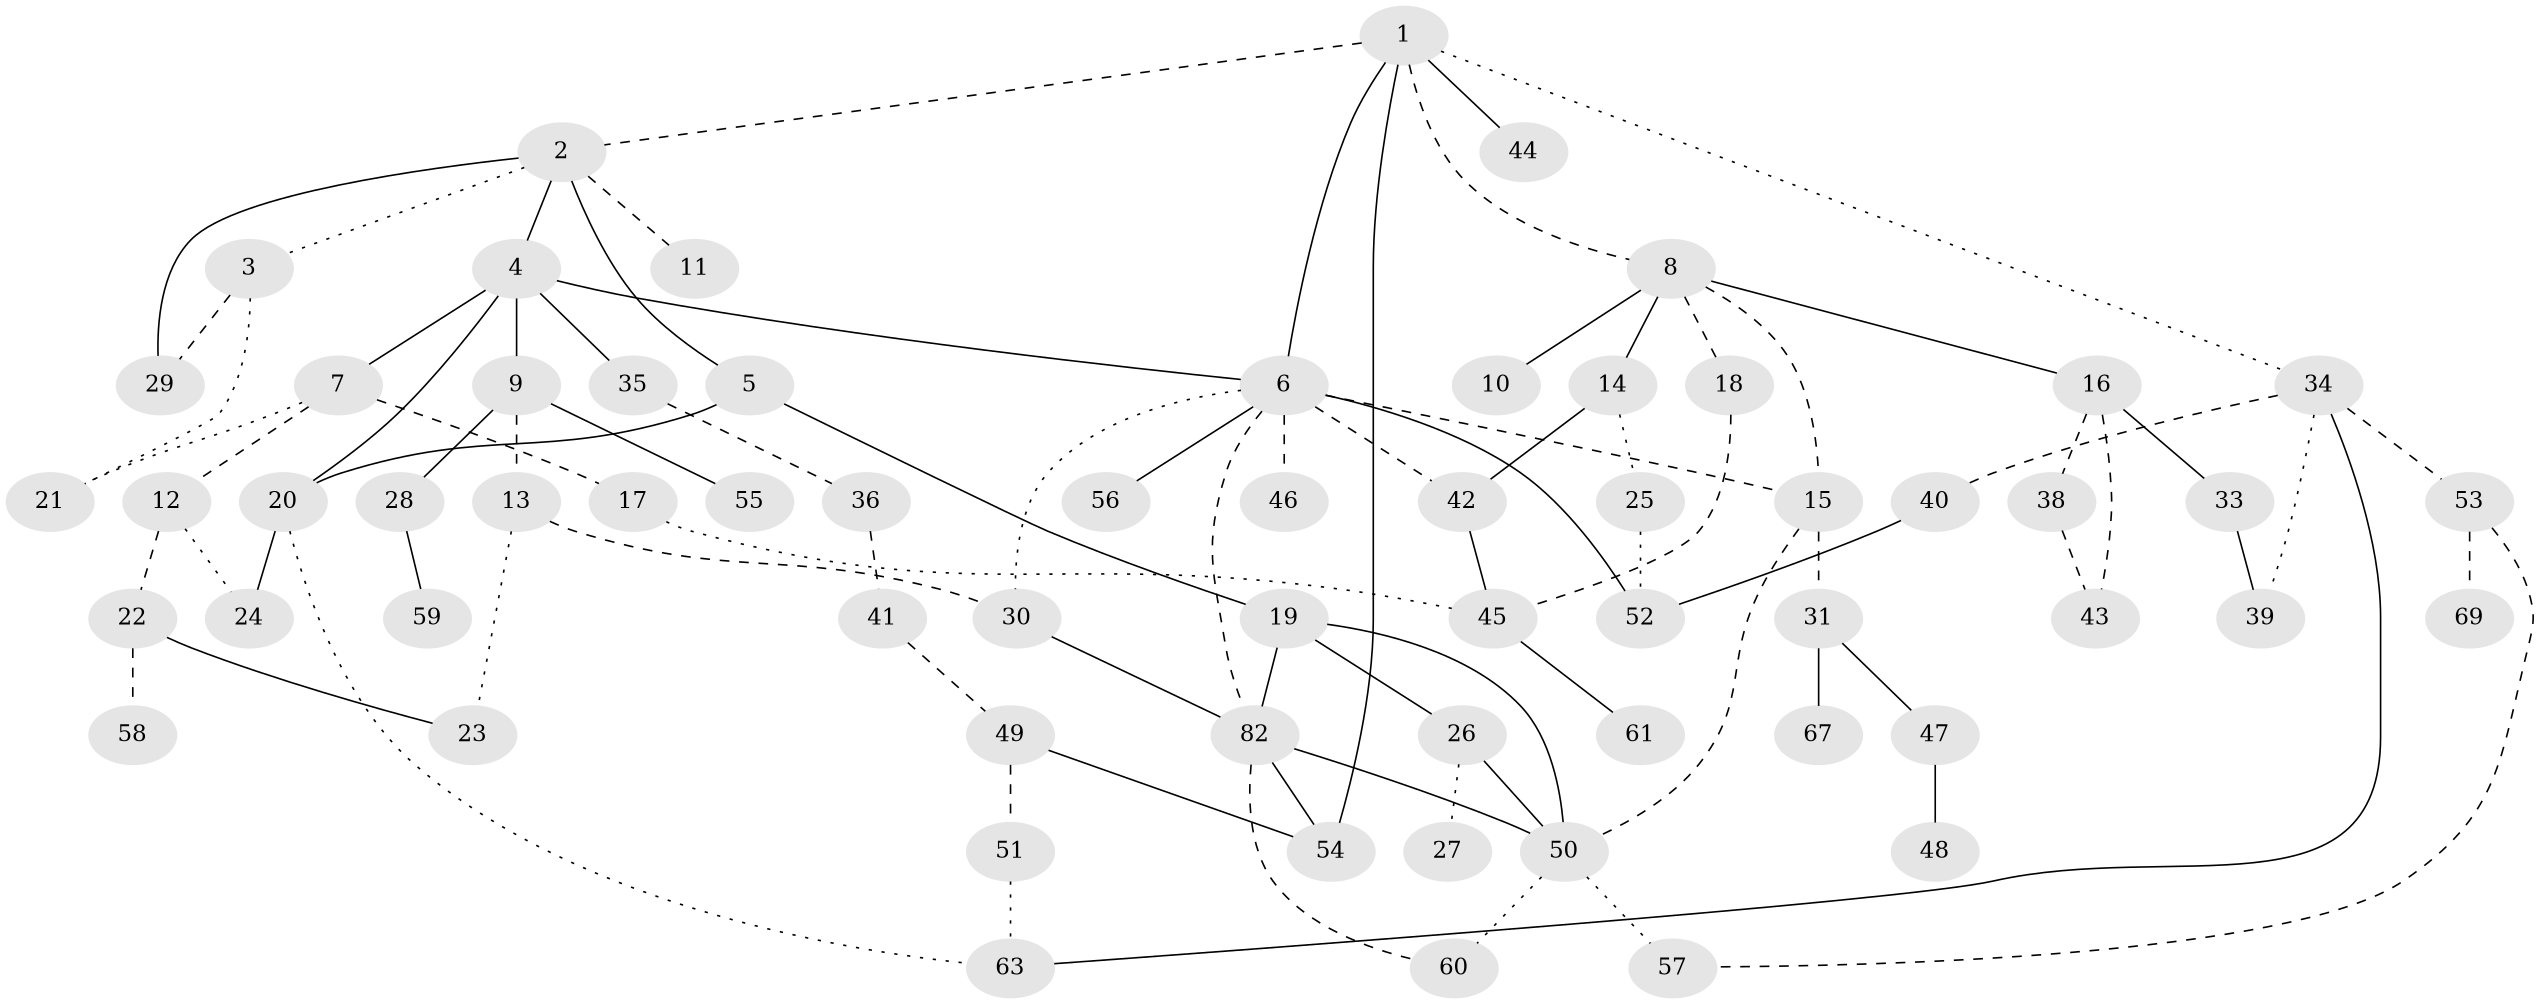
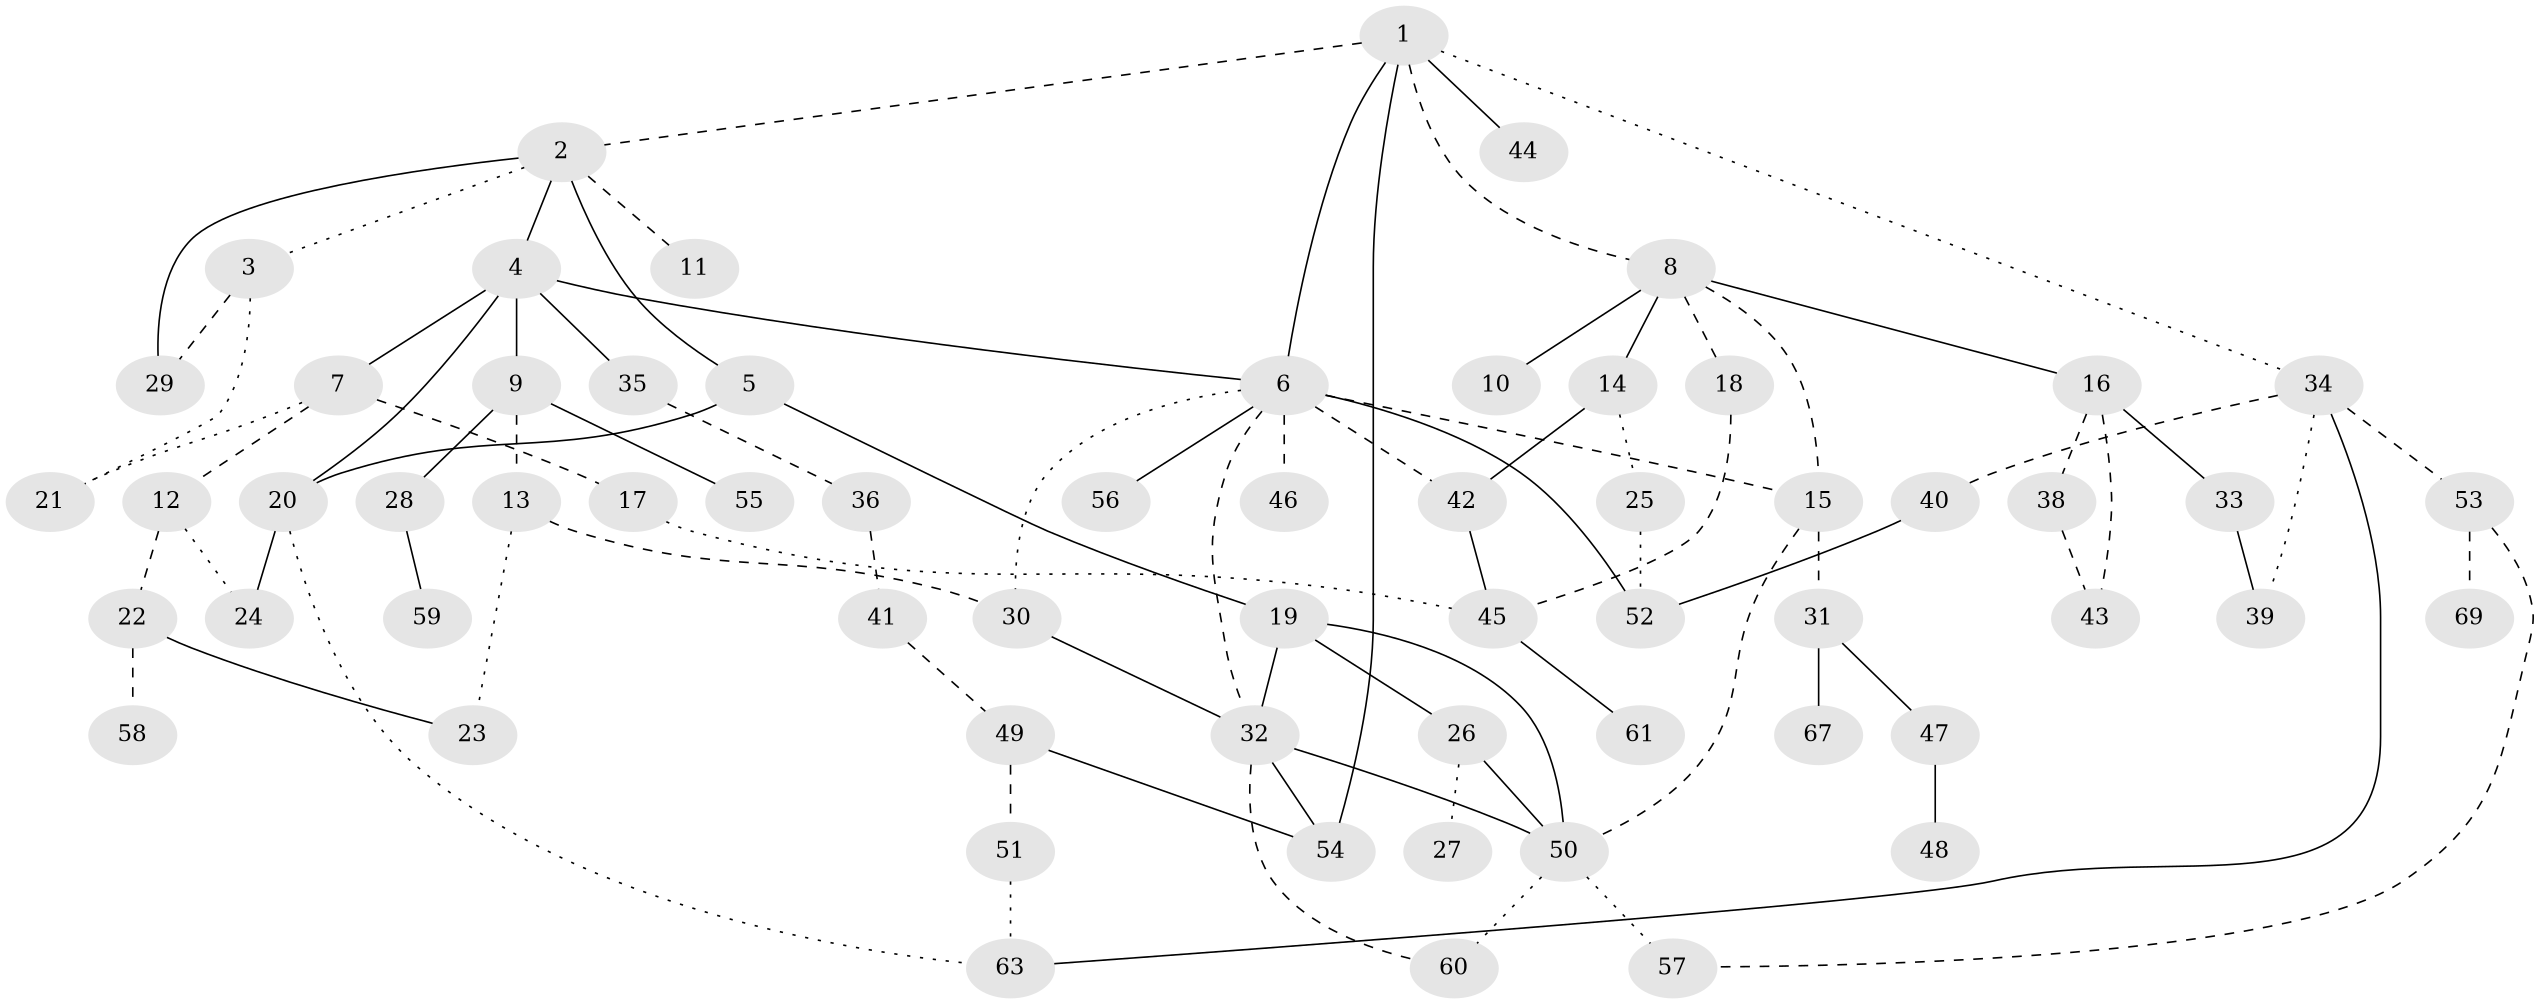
(1255, 735) -> (1255, 735)
